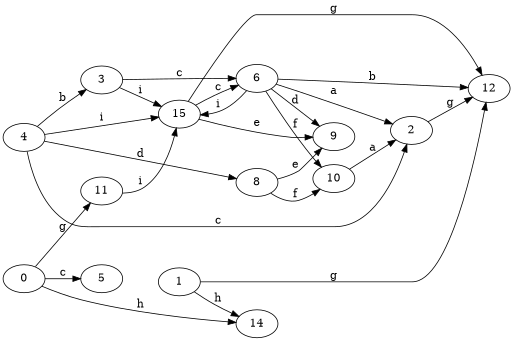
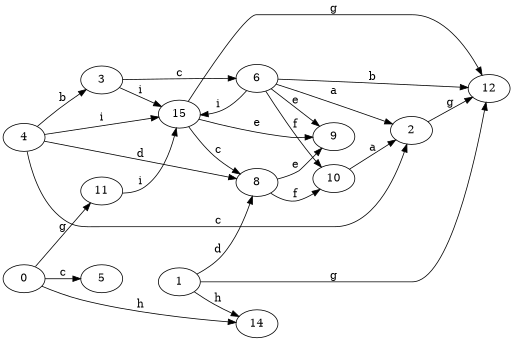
(213, 96) -> (209, 151)
(295, 101) -> (295, 101)
none -> (230, 244)
